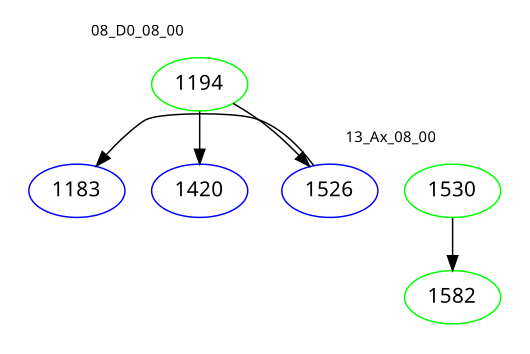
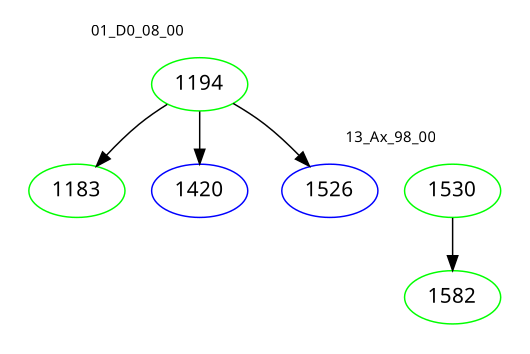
(138, 32) -> (138, 32)
(212, 114) -> (135, 128)
(391, 138) -> (391, 138)
(77, 191) -> (77, 191)
